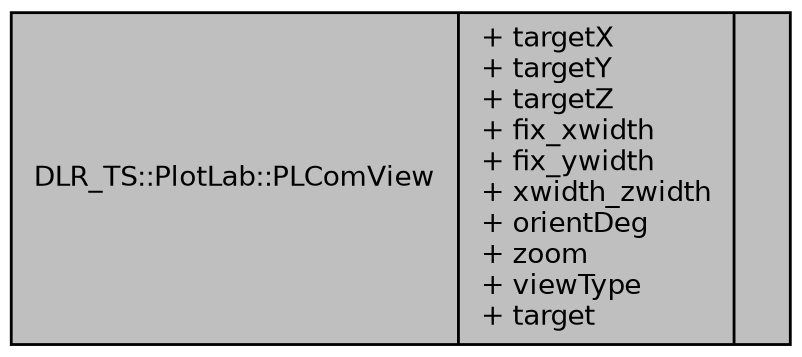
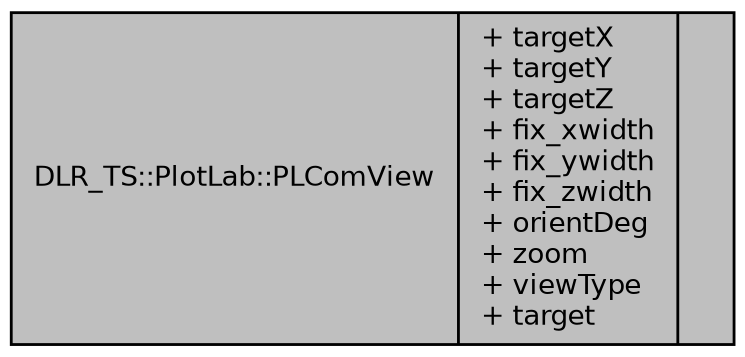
(596, 193) -> (567, 193)
